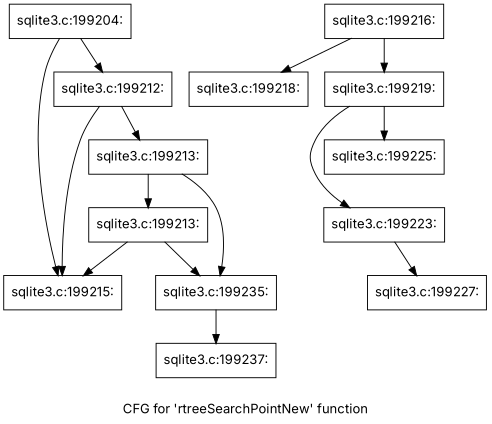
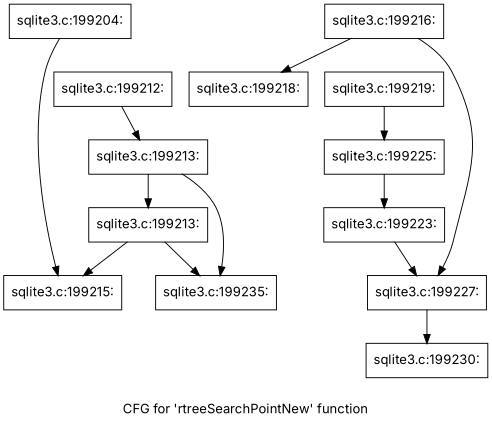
(89, 51) -> none
(384, 51) -> (472, 146)
(311, 152) -> (384, 186)
(69, 183) -> none
(216, 361) -> none
none -> (427, 361)
